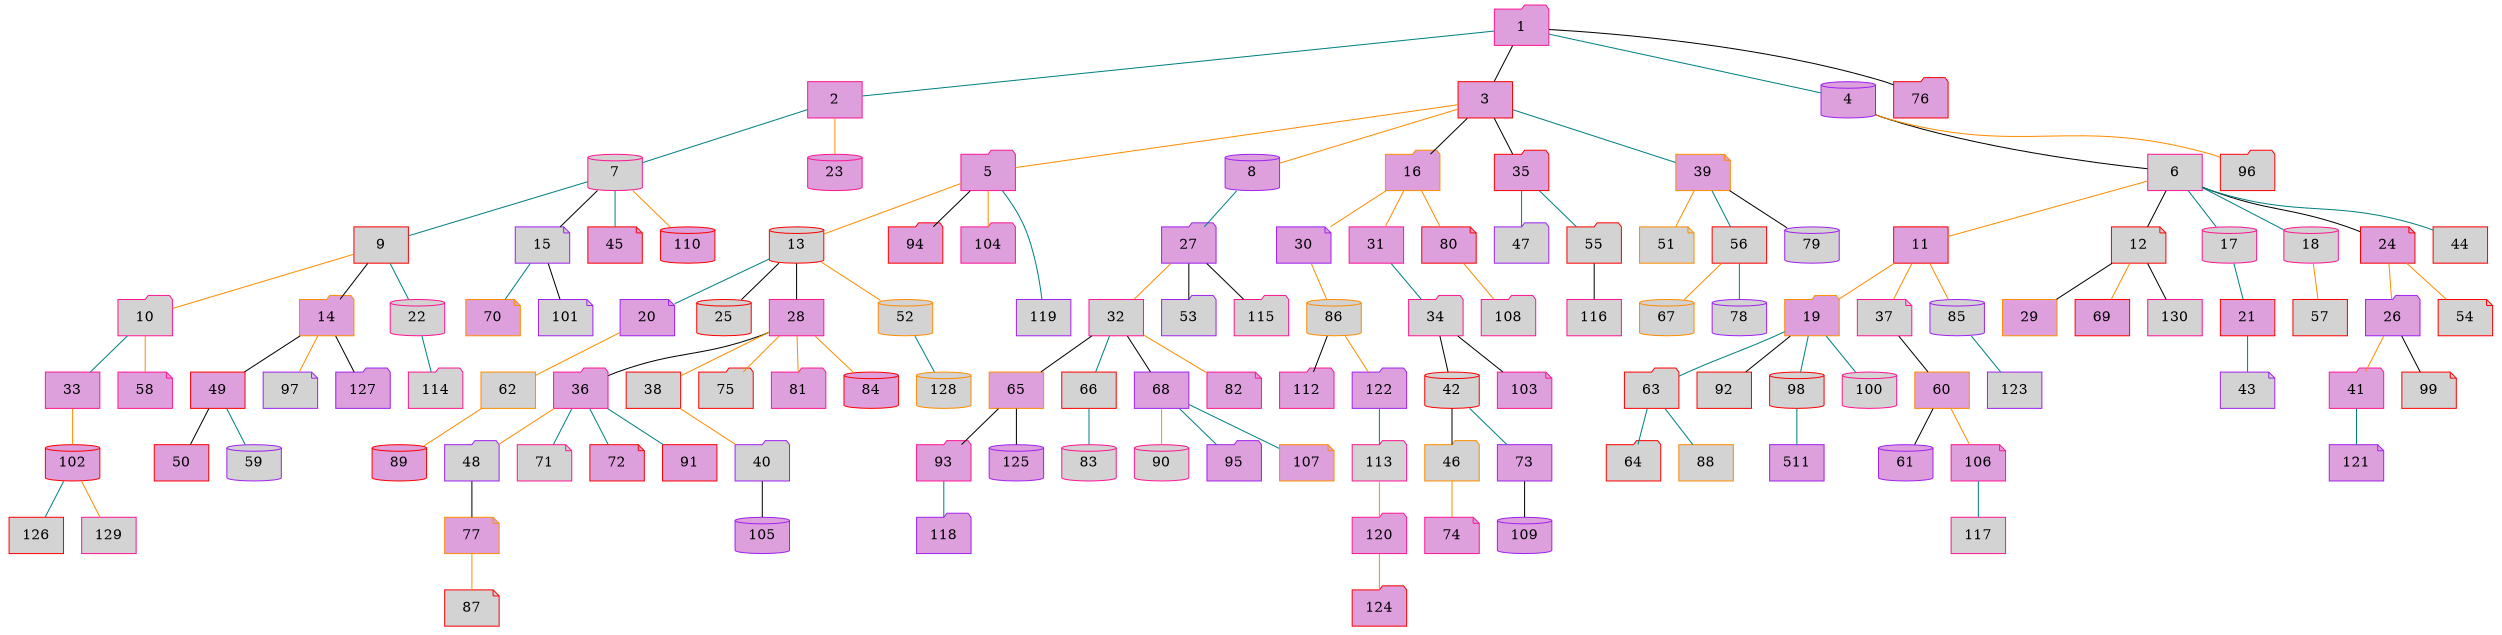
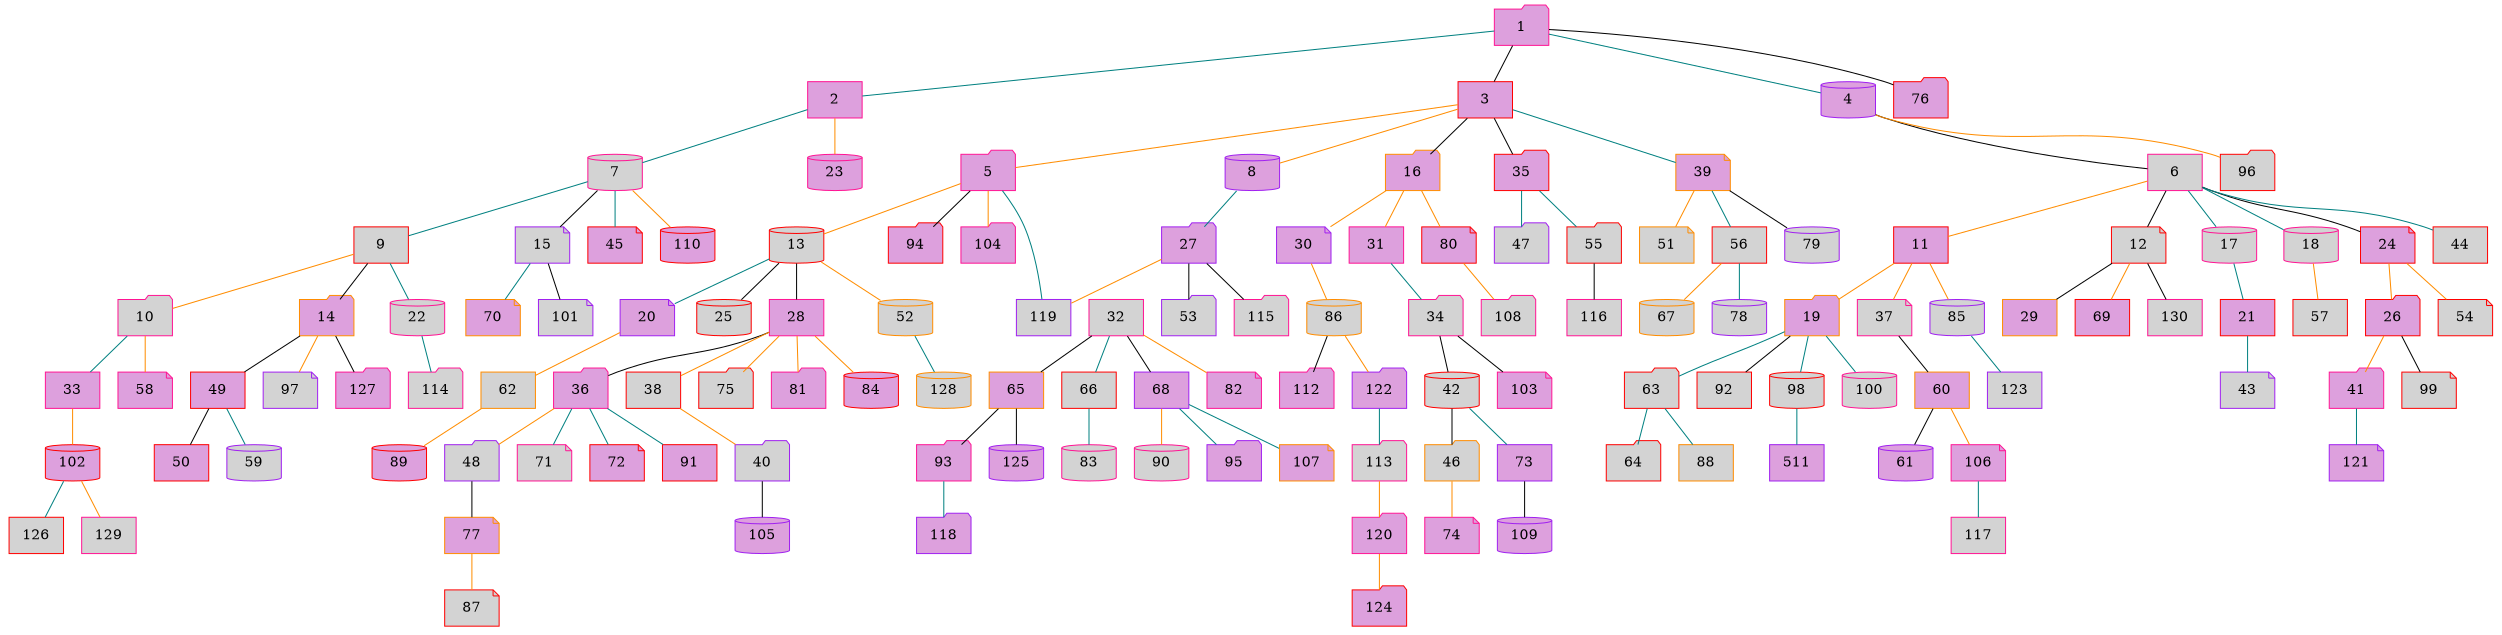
(1152, 281) -> (1116, 281)
(2393, 318) -> (2393, 318)
(363, 390) -> (363, 390)
